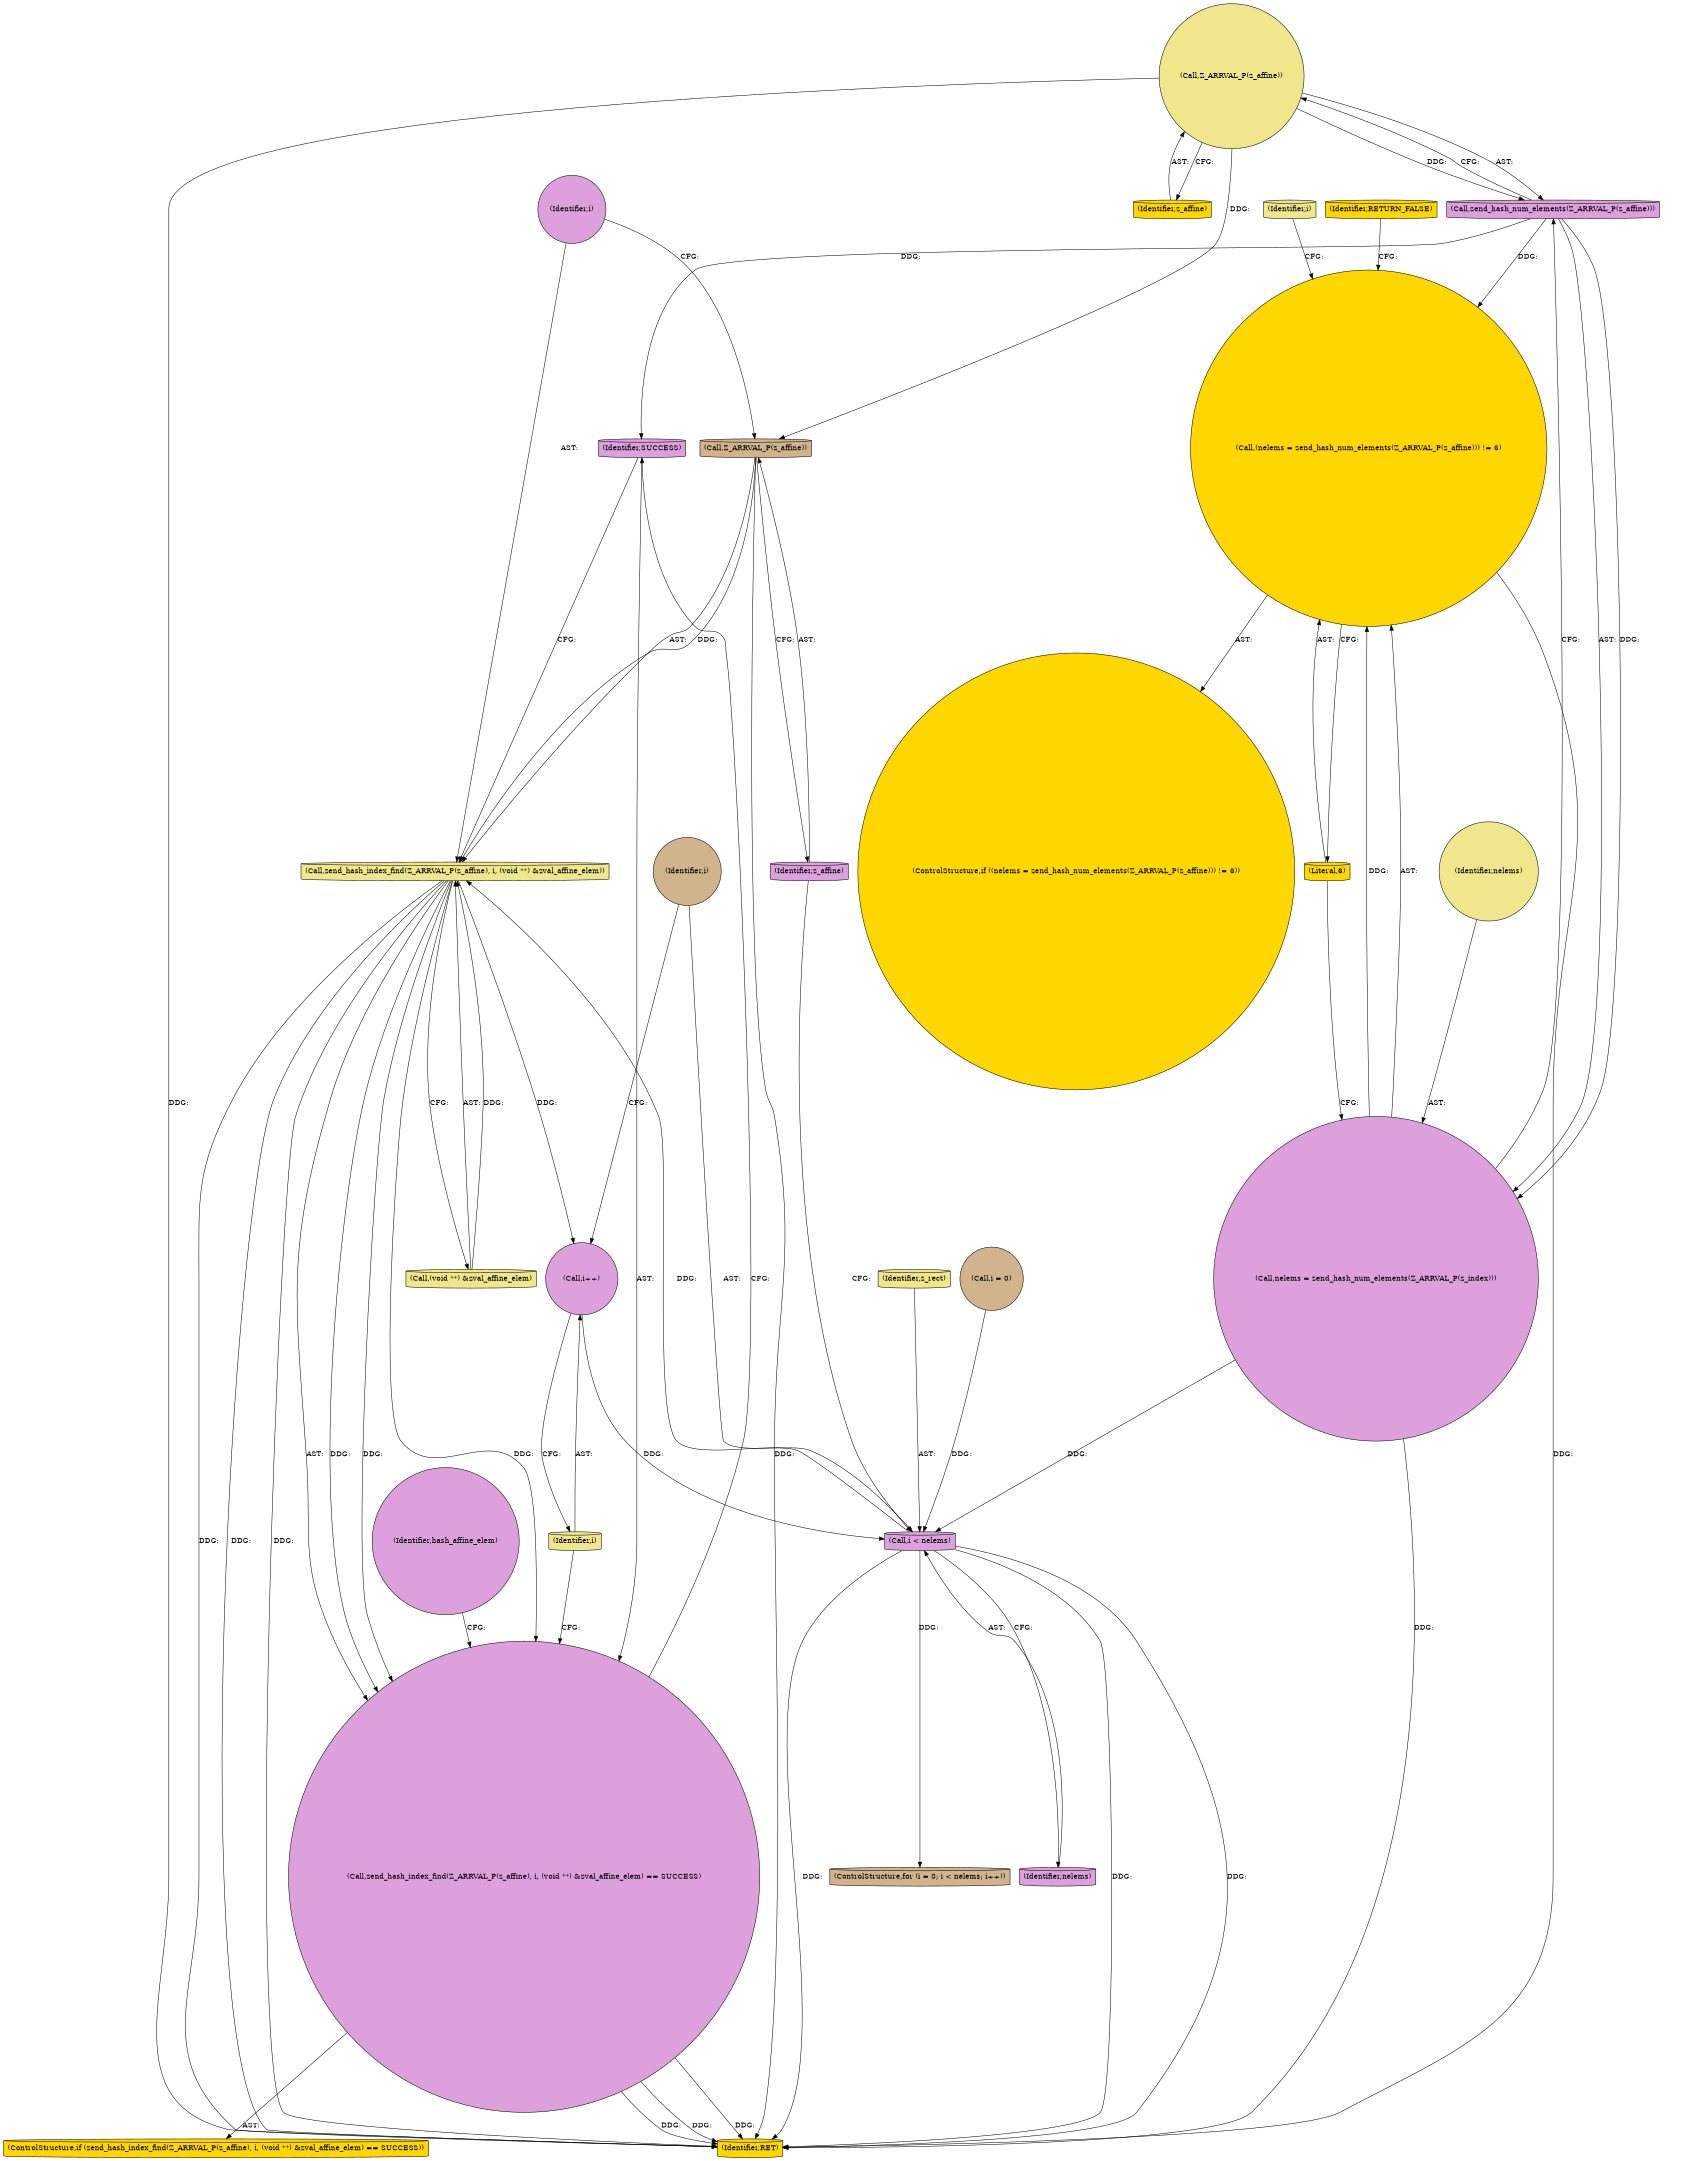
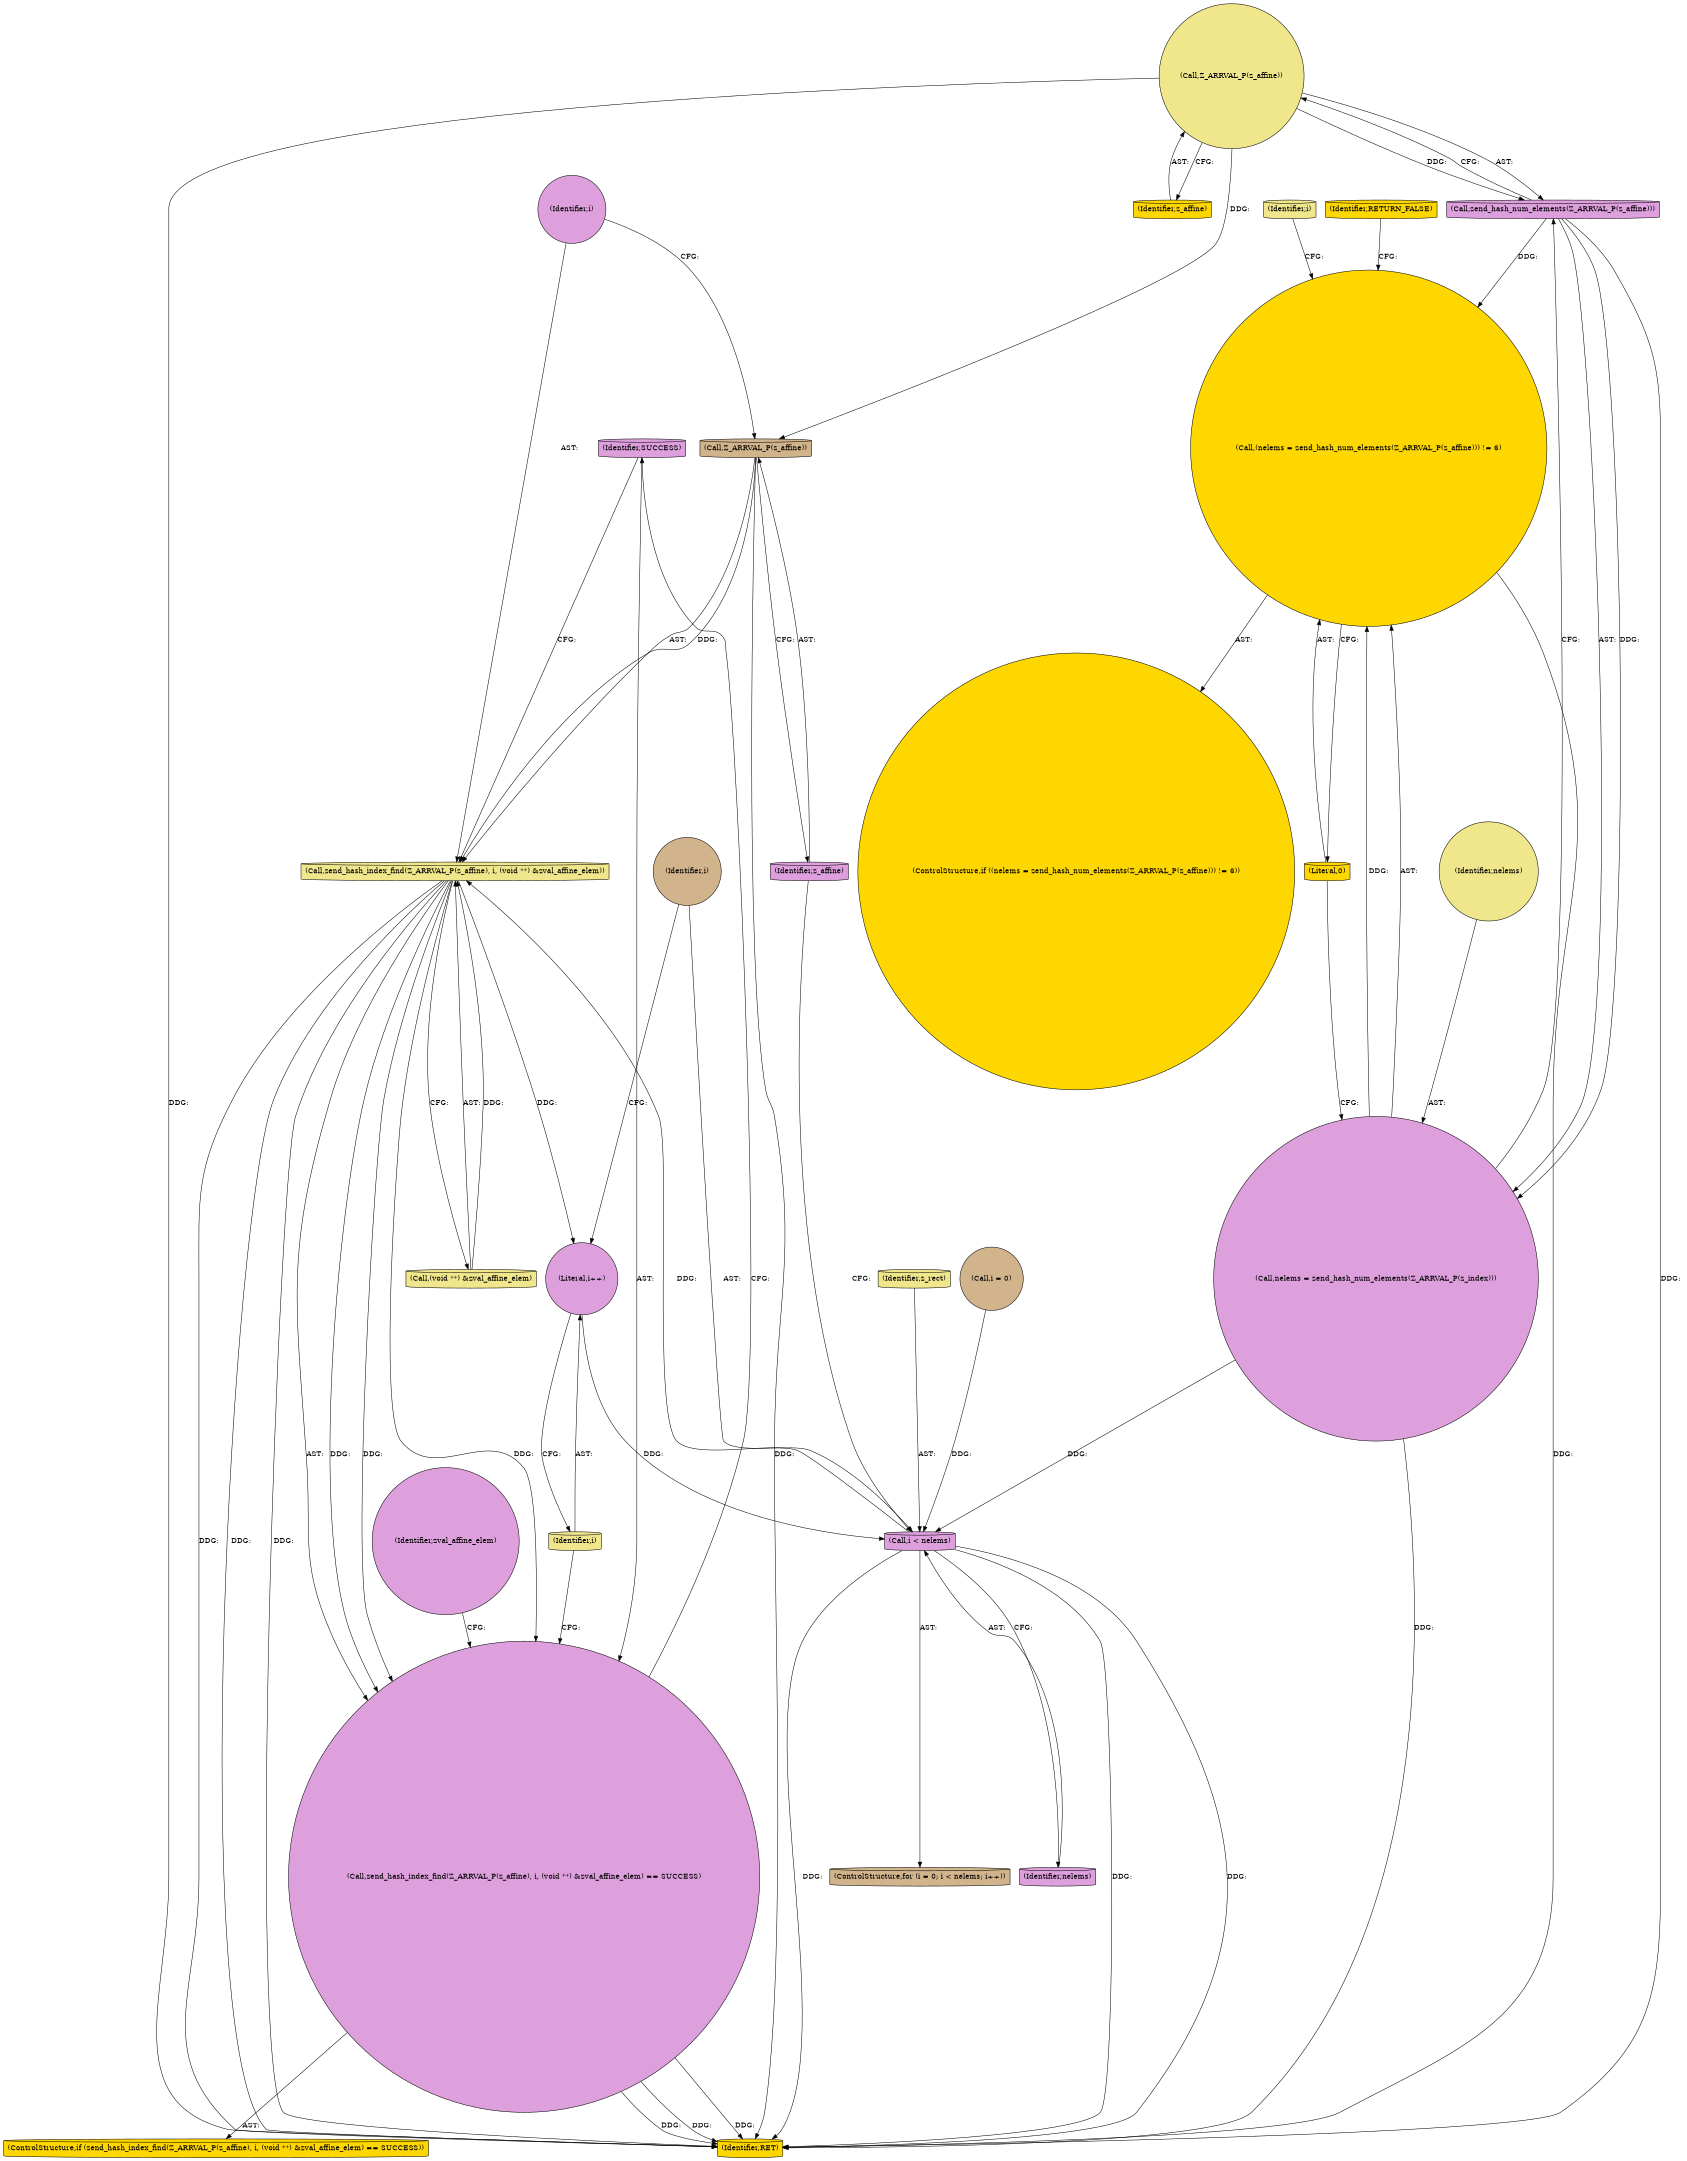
(1025, 251) -> (1661, 1555)
(1327, 871) -> (1327, 871)
(582, 1279) -> (582, 1279)
(446, 1541) -> (446, 1541)
(930, 1628) -> (930, 1628)
